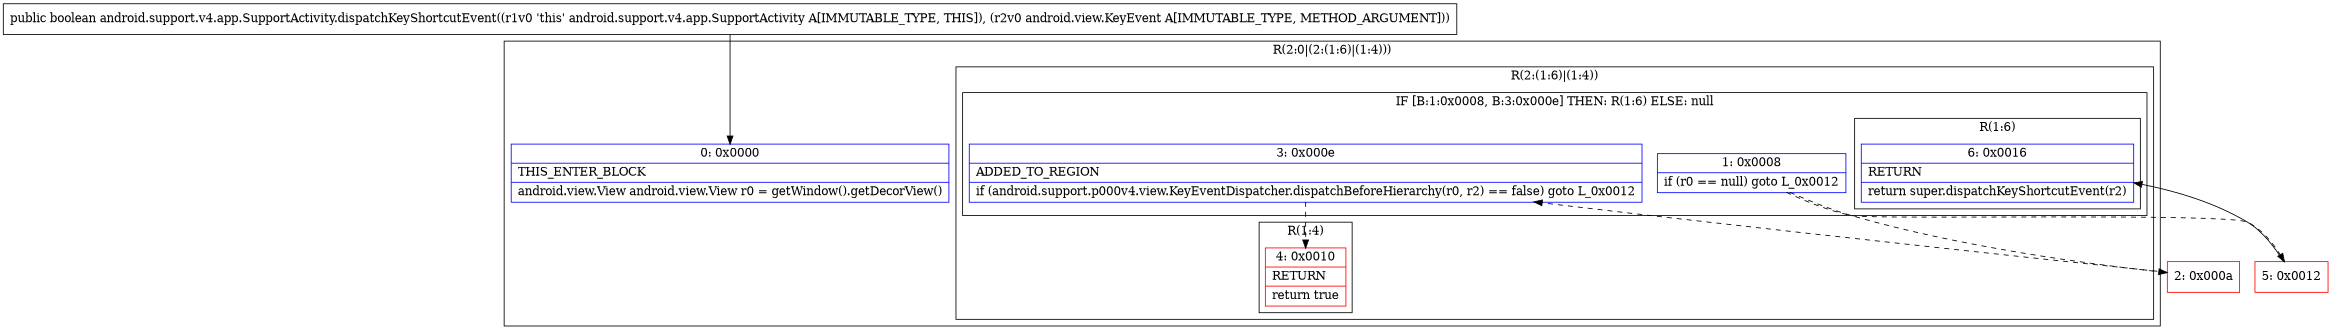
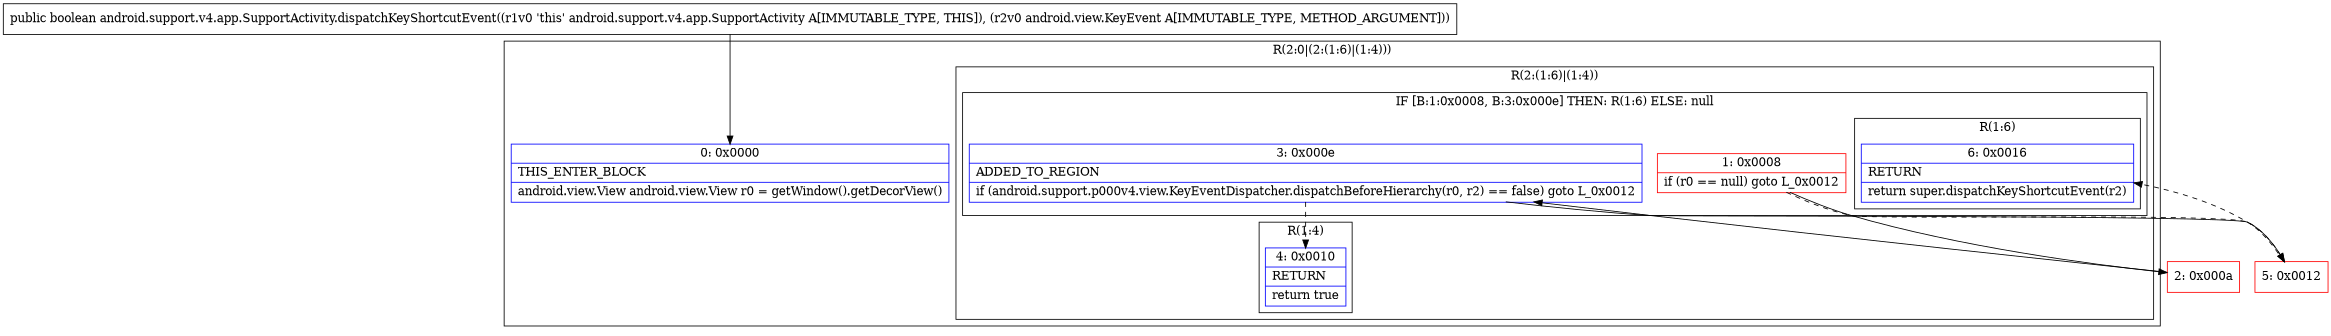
(1752, 173) -> (1752, 173)
(2222, 209) -> (2222, 209)
none -> (1900, 216)
(1855, 238) -> (1855, 238)
(1972, 244) -> (1972, 244)
(1306, 277) -> (1306, 277)
